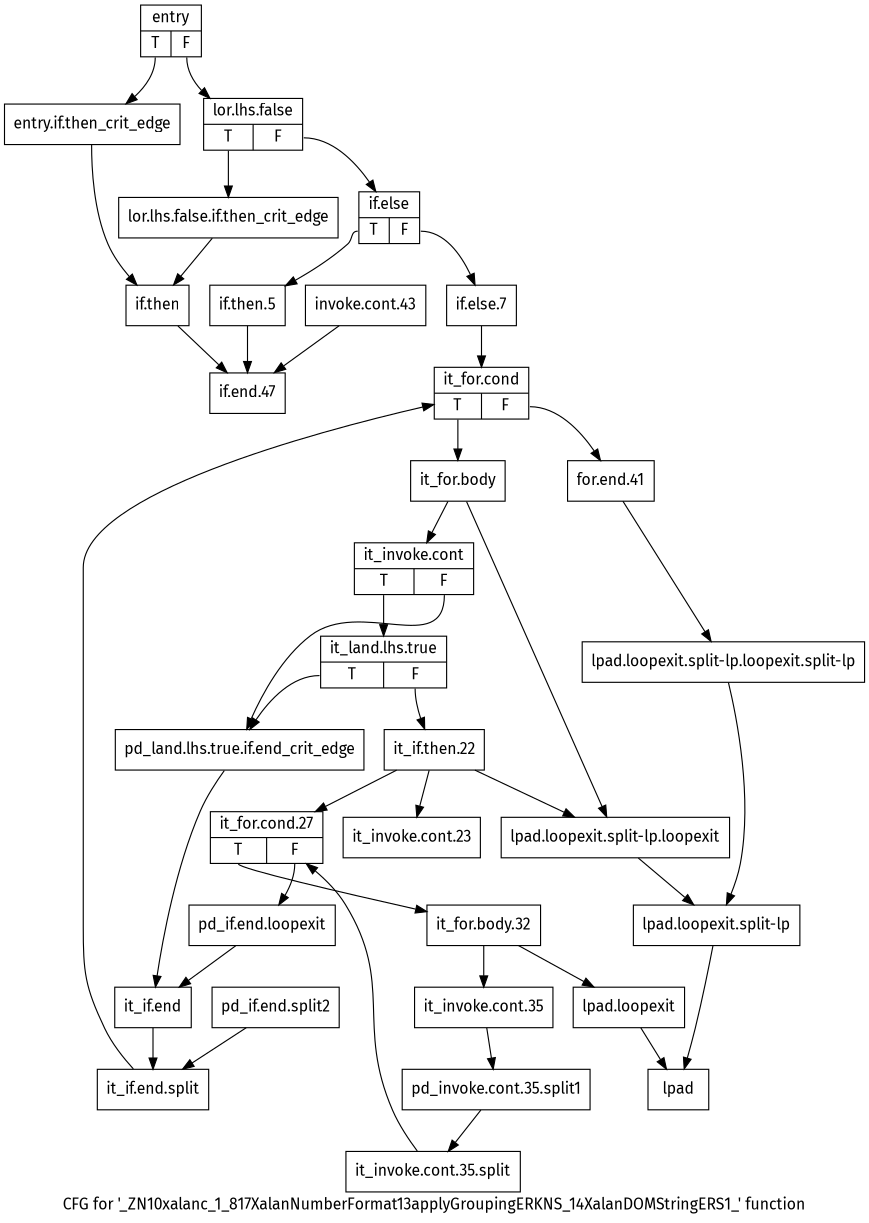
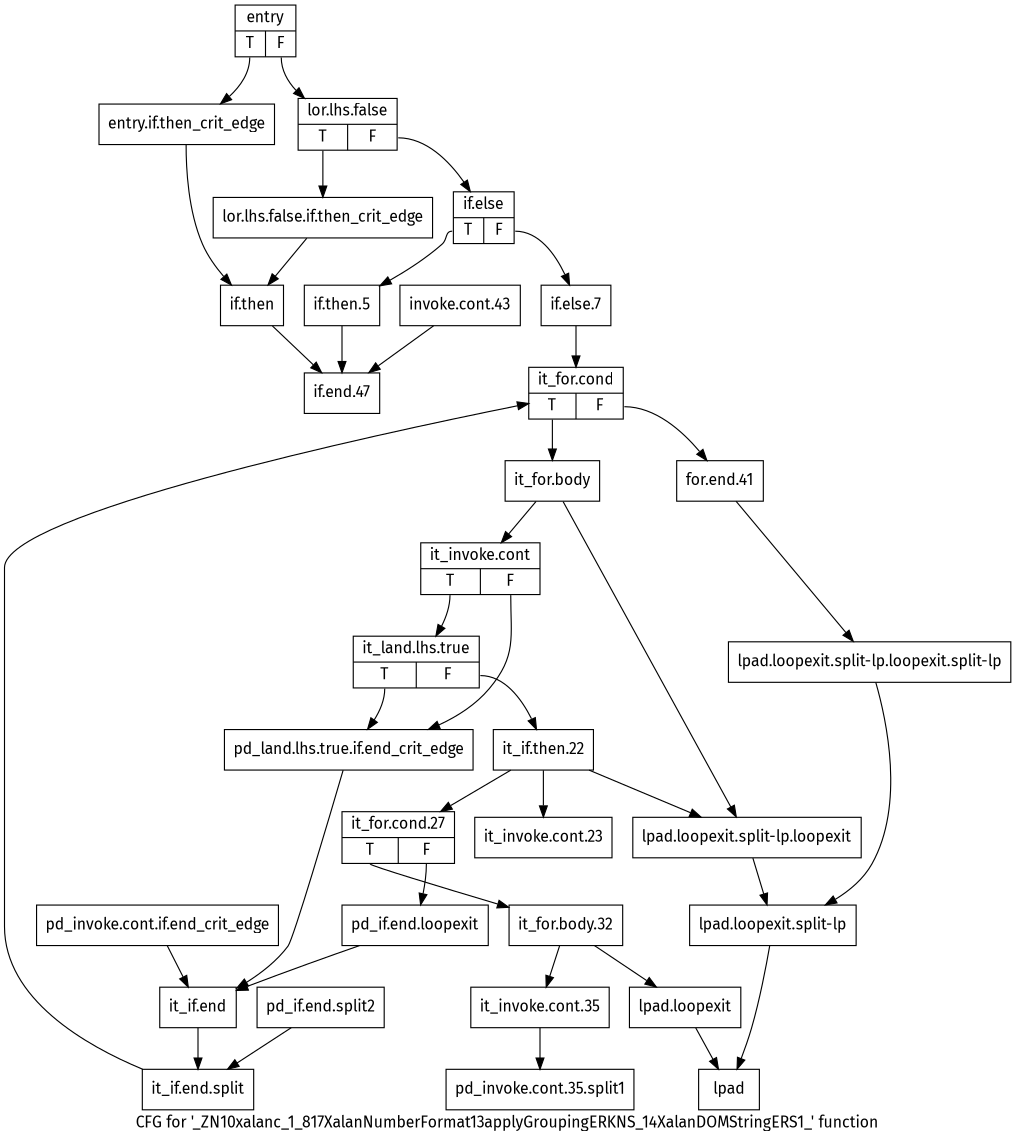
none -> (158, 925)
(433, 1172) -> none
